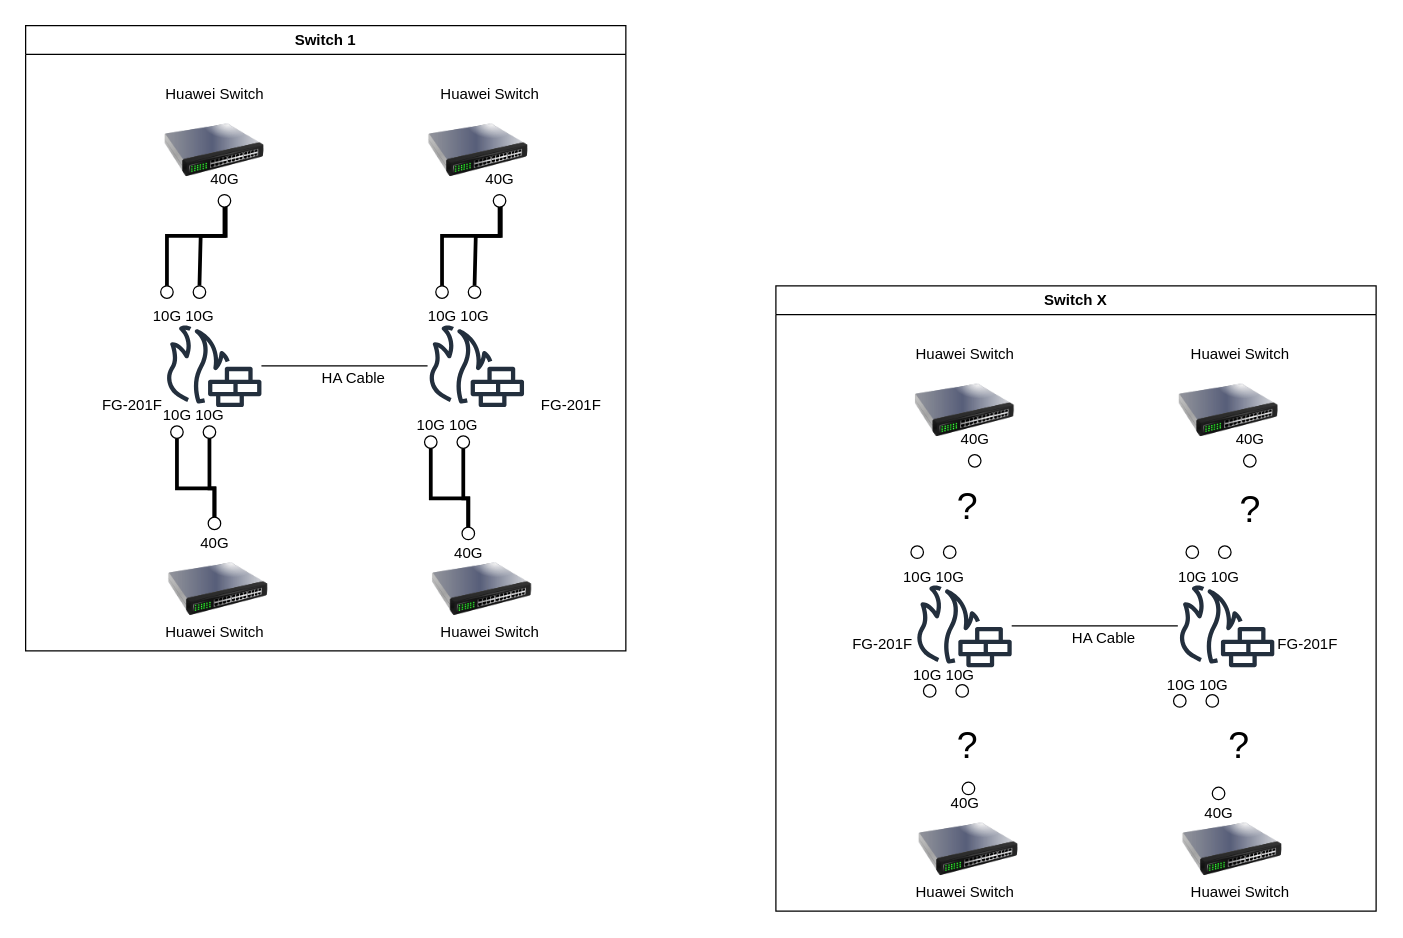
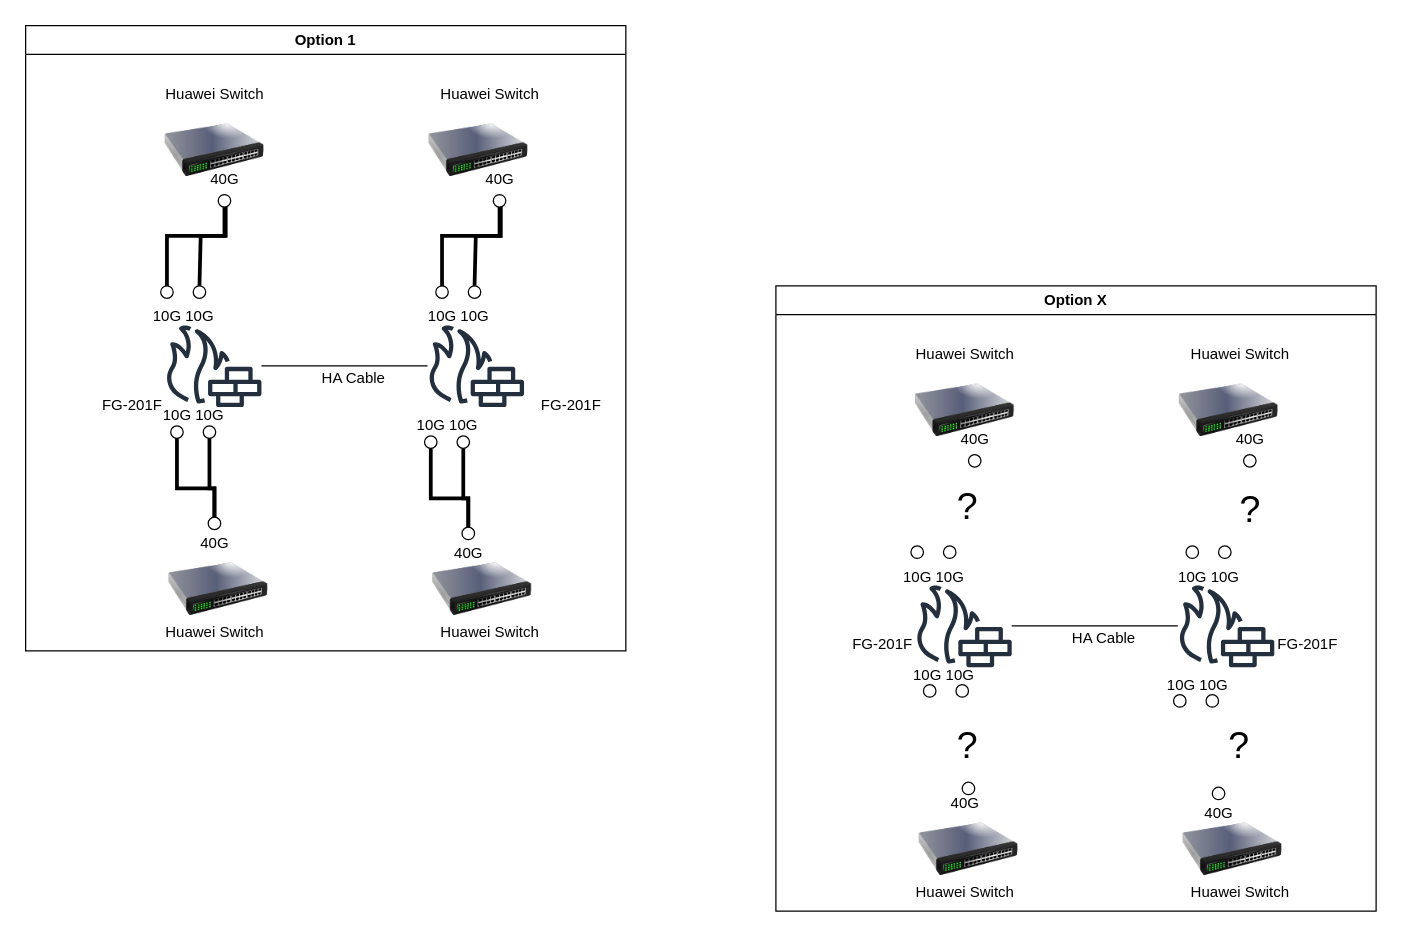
(326, 41) -> (326, 41)
(1076, 301) -> (1076, 301)
